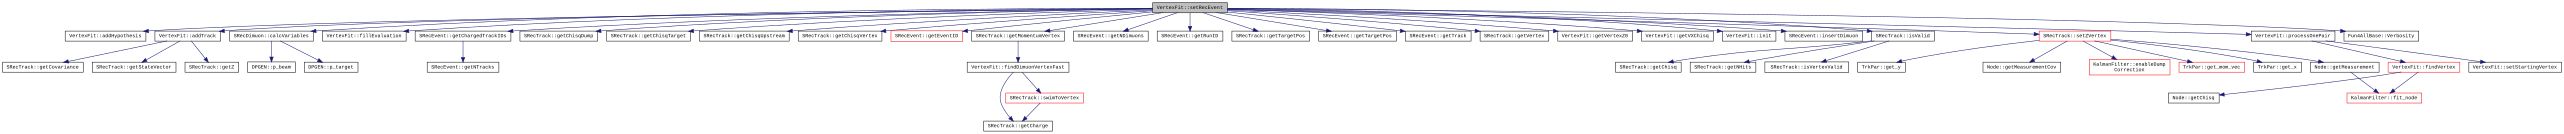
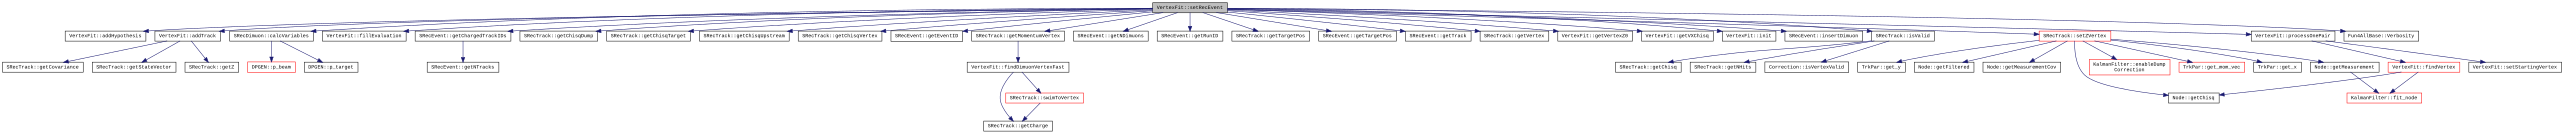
(927, 36) -> (927, 36)
(272, 67) -> (272, 67)
(1807, 67) -> (1807, 67)
none -> (1944, 67)
none -> (2105, 85)
